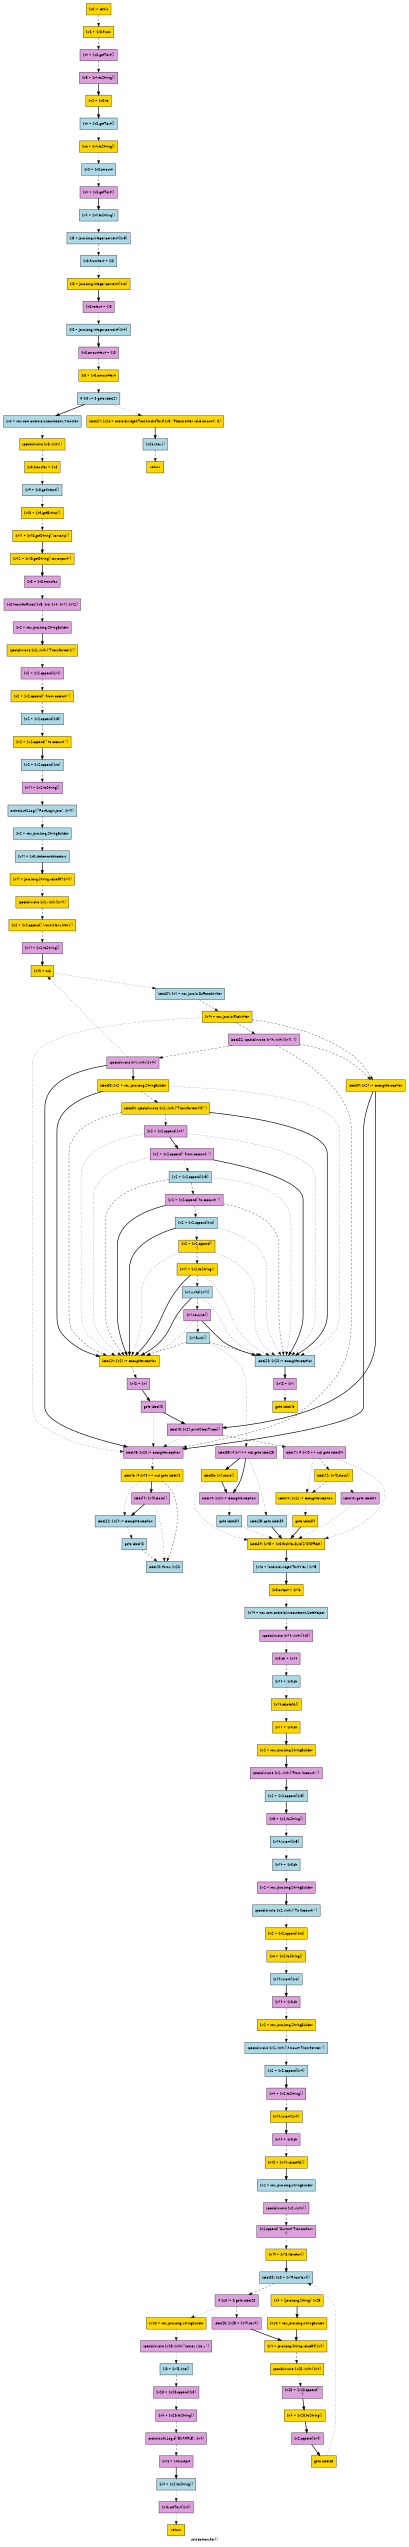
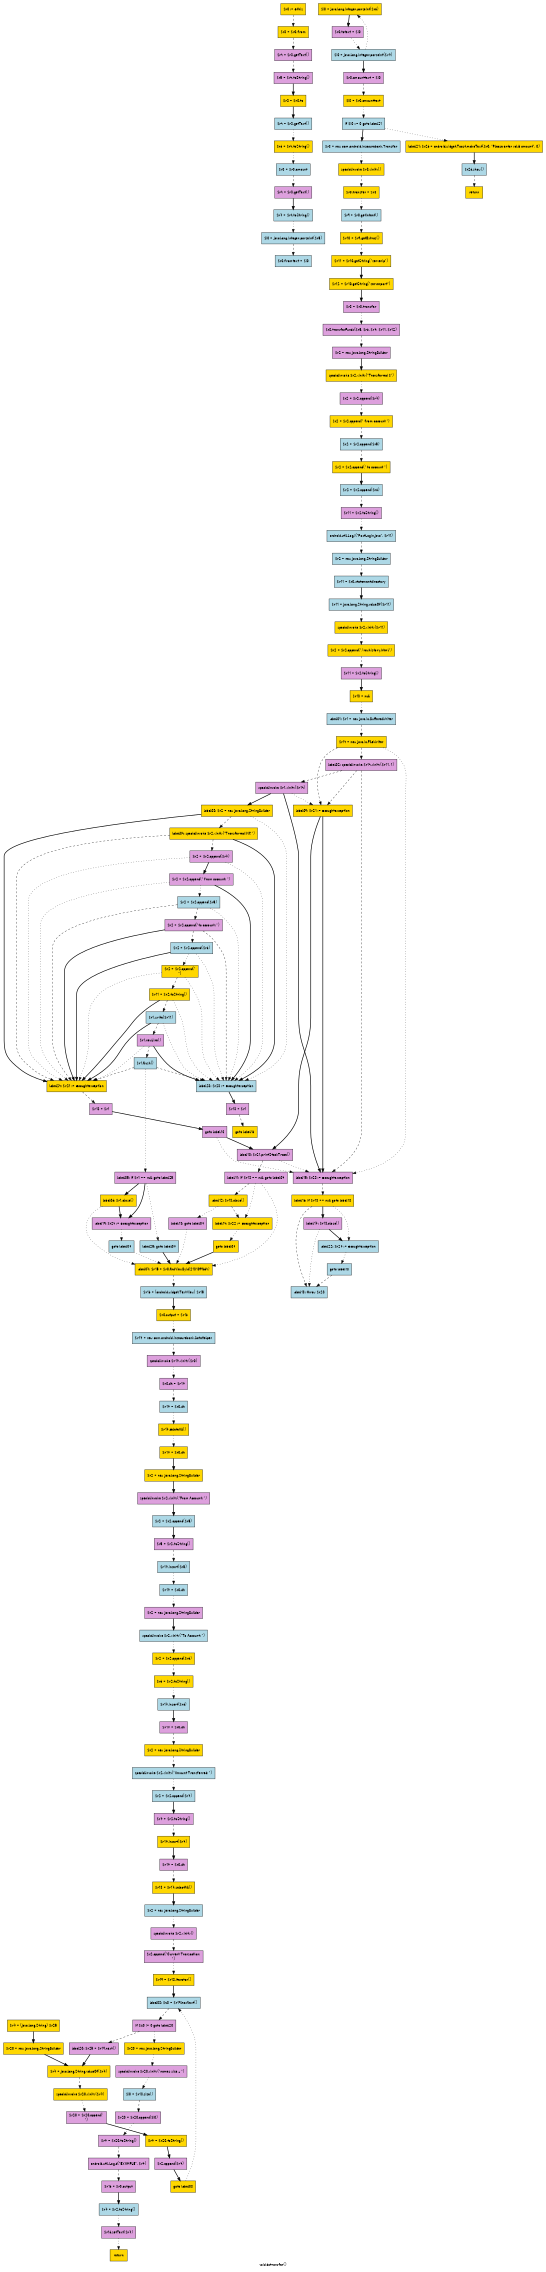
(99, 271) -> (367, 32)
(42, 879) -> (361, 605)
(89, 1018) -> (301, 798)
(286, 1554) -> (174, 1279)
